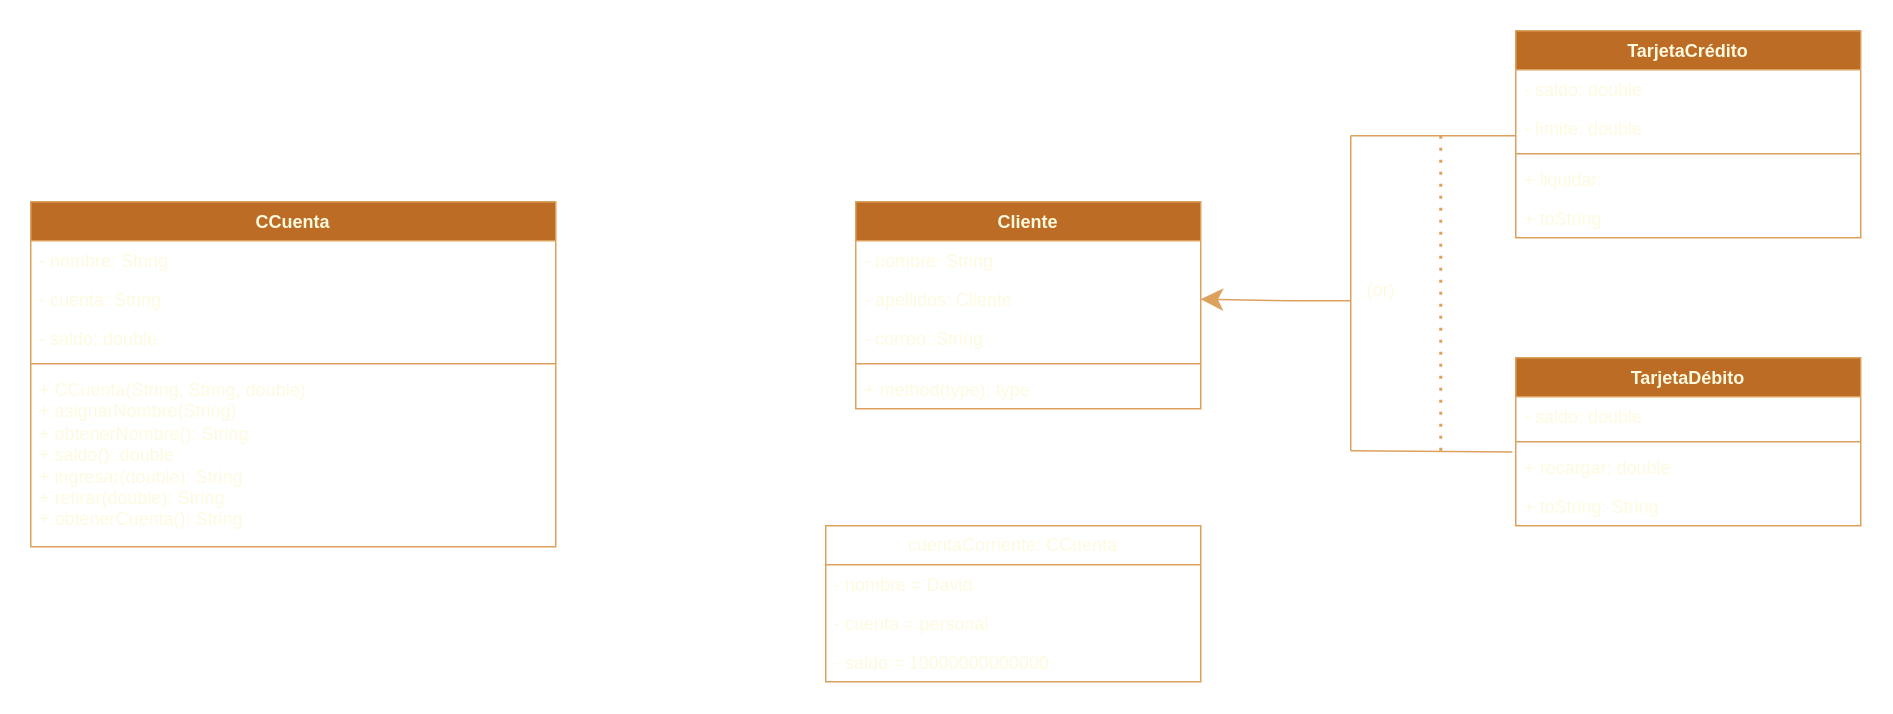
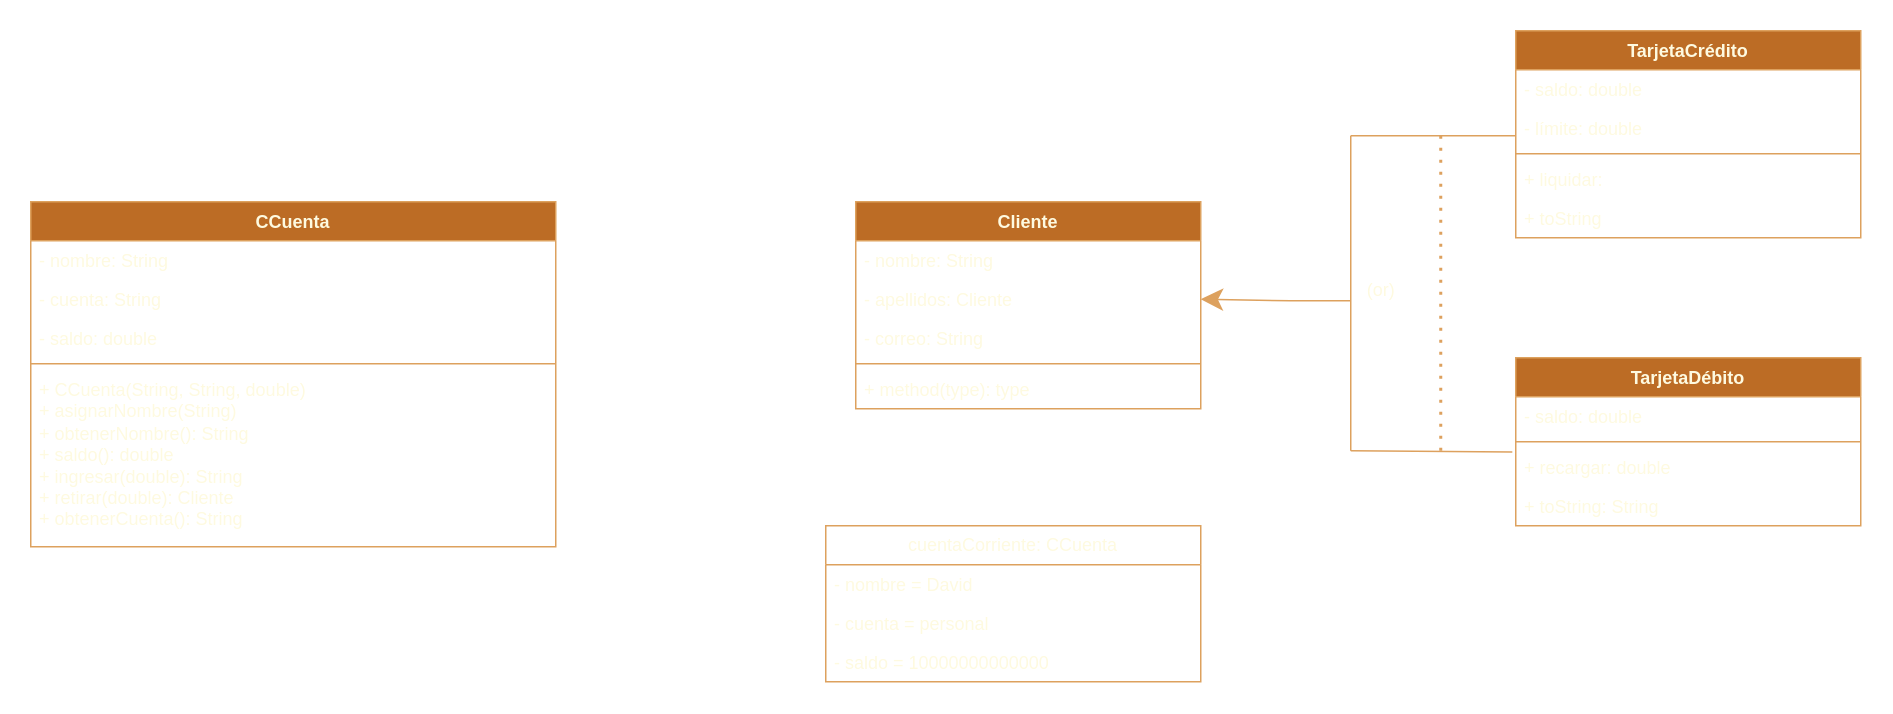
(187, 456) -> (187, 456)
